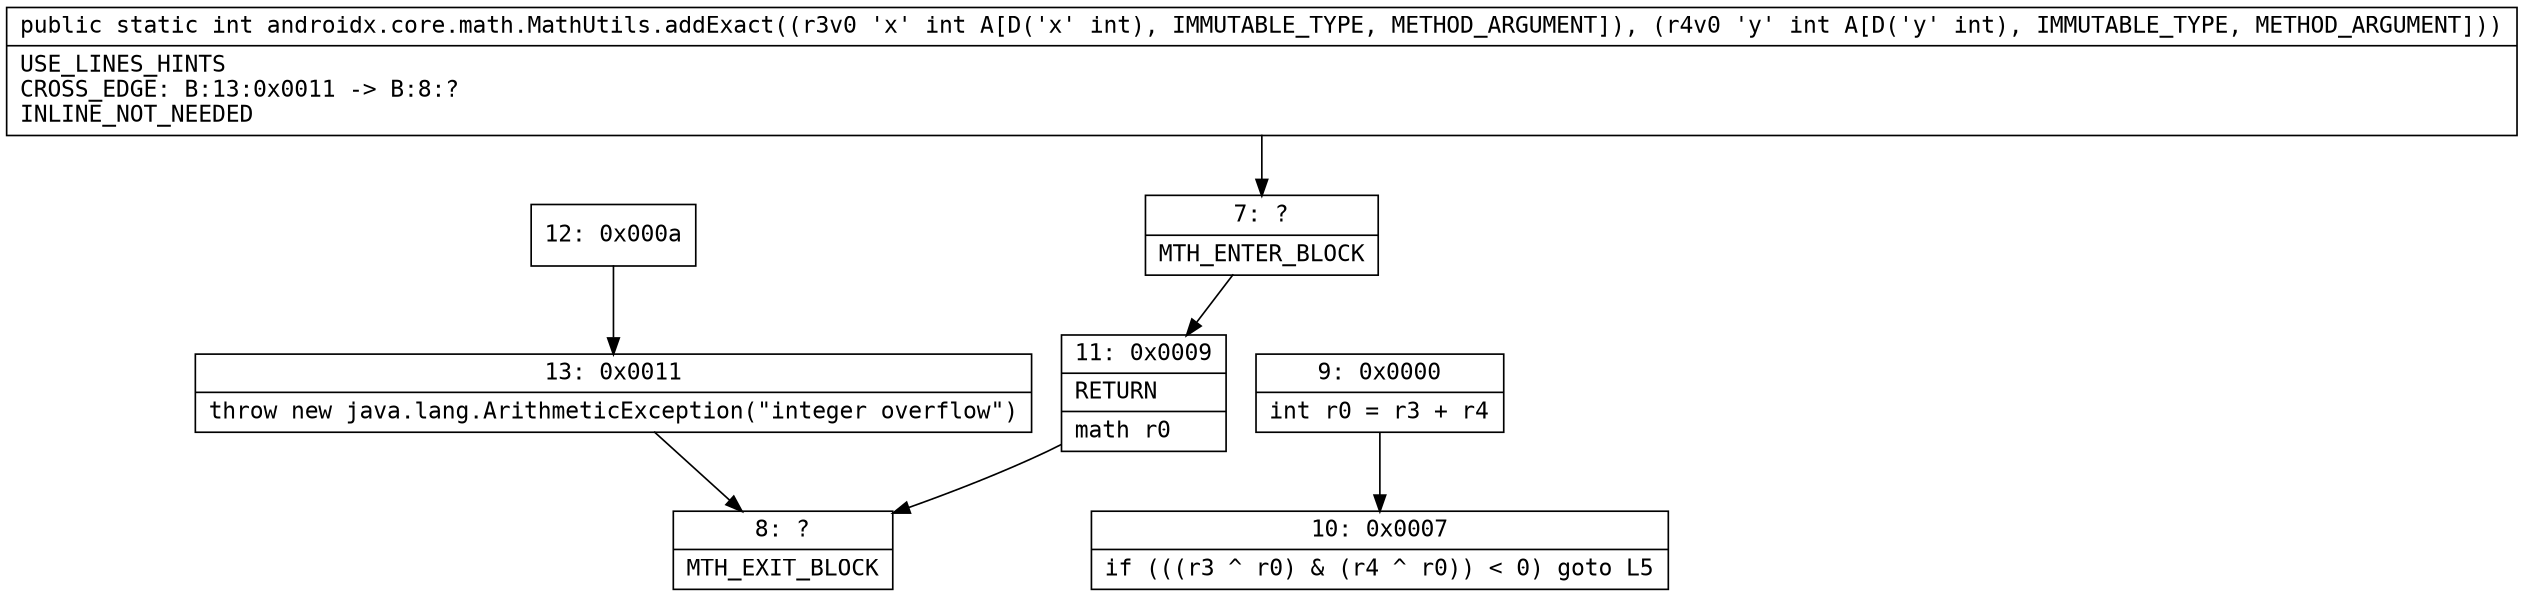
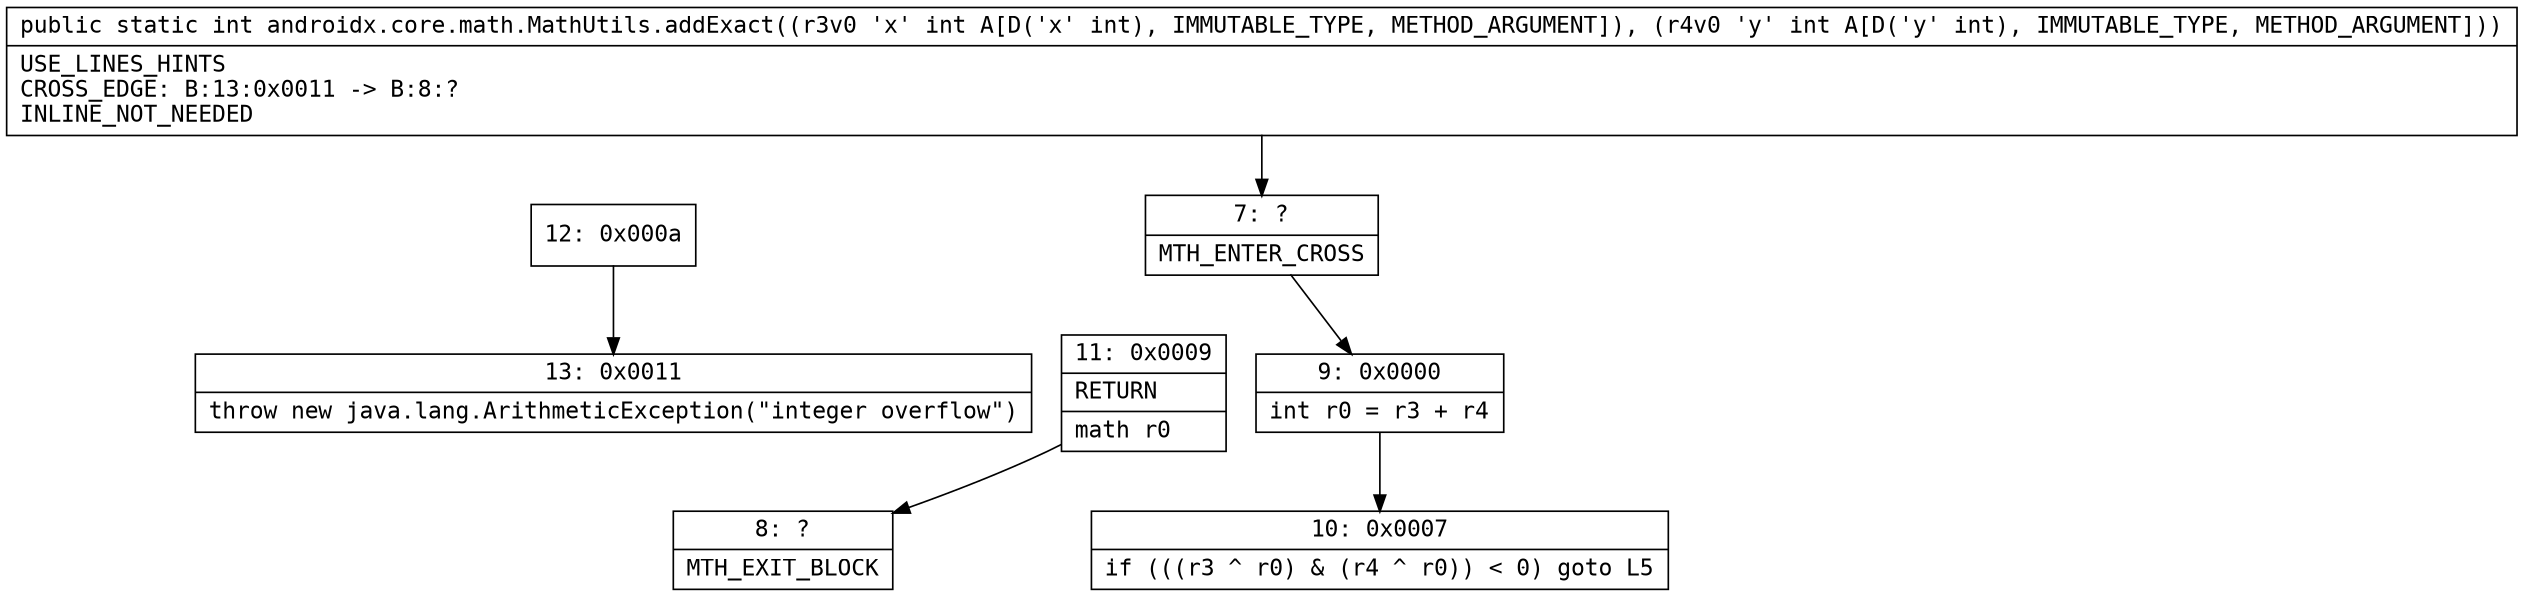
(1262, 254) -> (1262, 254)
(1215, 298) -> (1316, 308)
(692, 466) -> none
